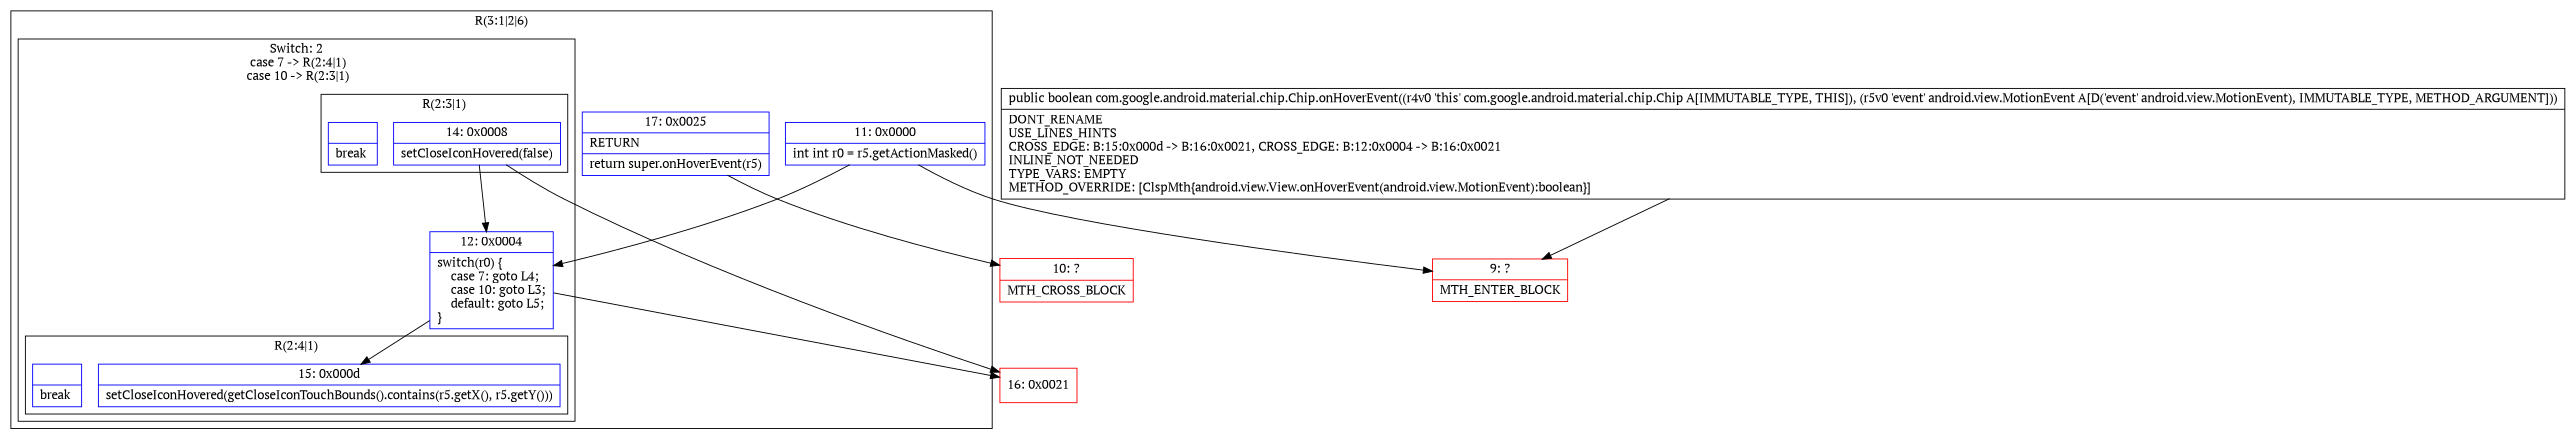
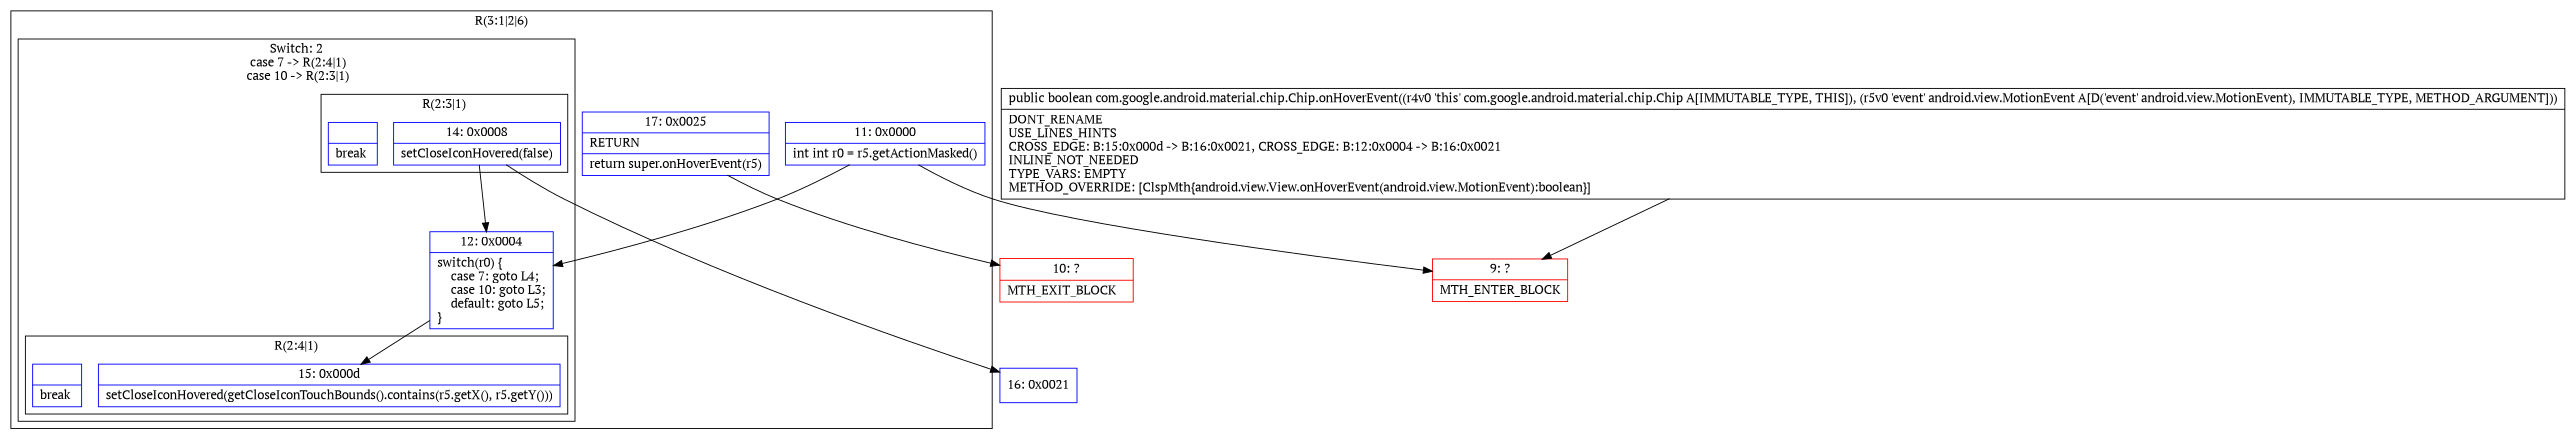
(1067, 291) -> (1062, 291)
(772, 334) -> none
(1038, 385) -> (1038, 385)
